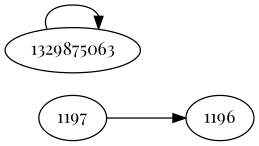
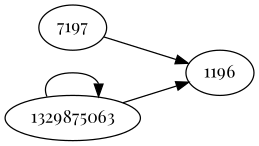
none -> (150, 94)
(73, 118) -> (73, 28)
